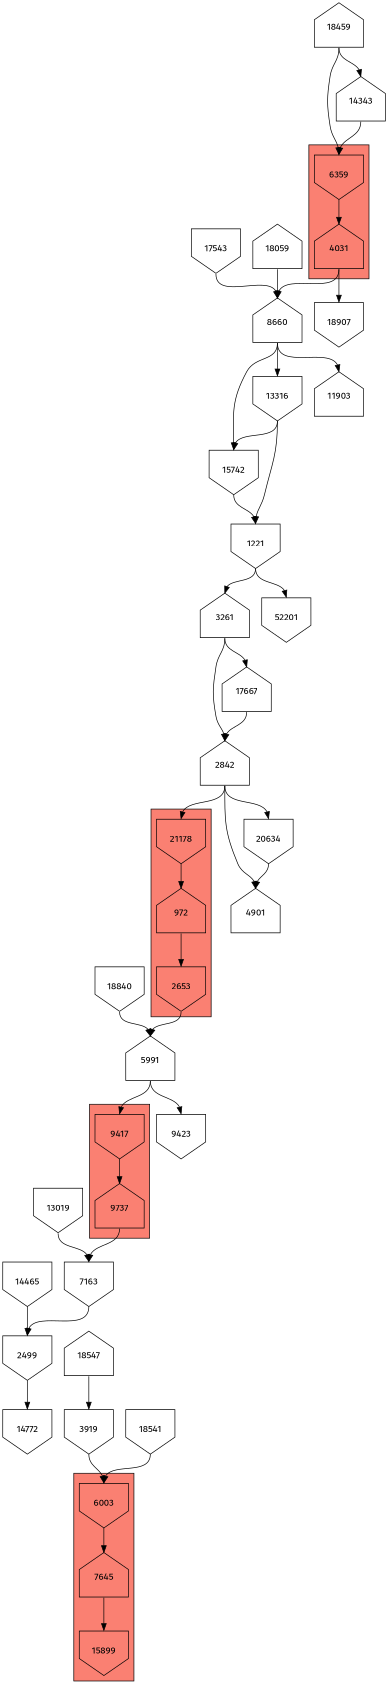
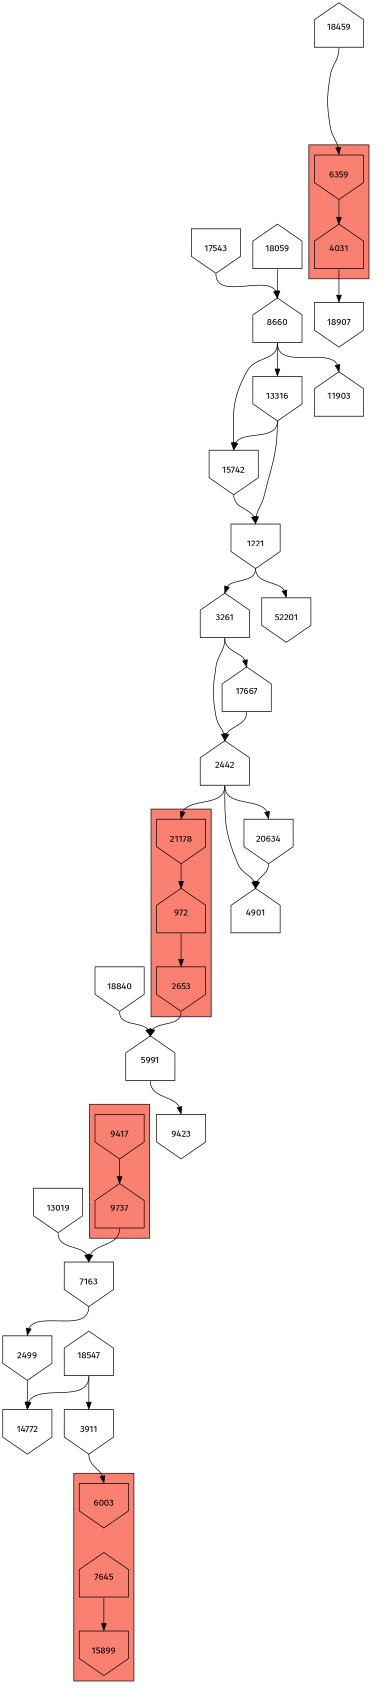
(361, 101) -> none
(312, 284) -> none
(225, 765) -> (225, 765)
(138, 1096) -> none
(27, 1282) -> none
none -> (61, 1393)
(89, 1430) -> (89, 1430)
(150, 1430) -> none
(104, 1537) -> none
